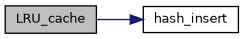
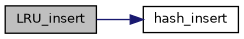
(51, 20) -> (51, 20)
